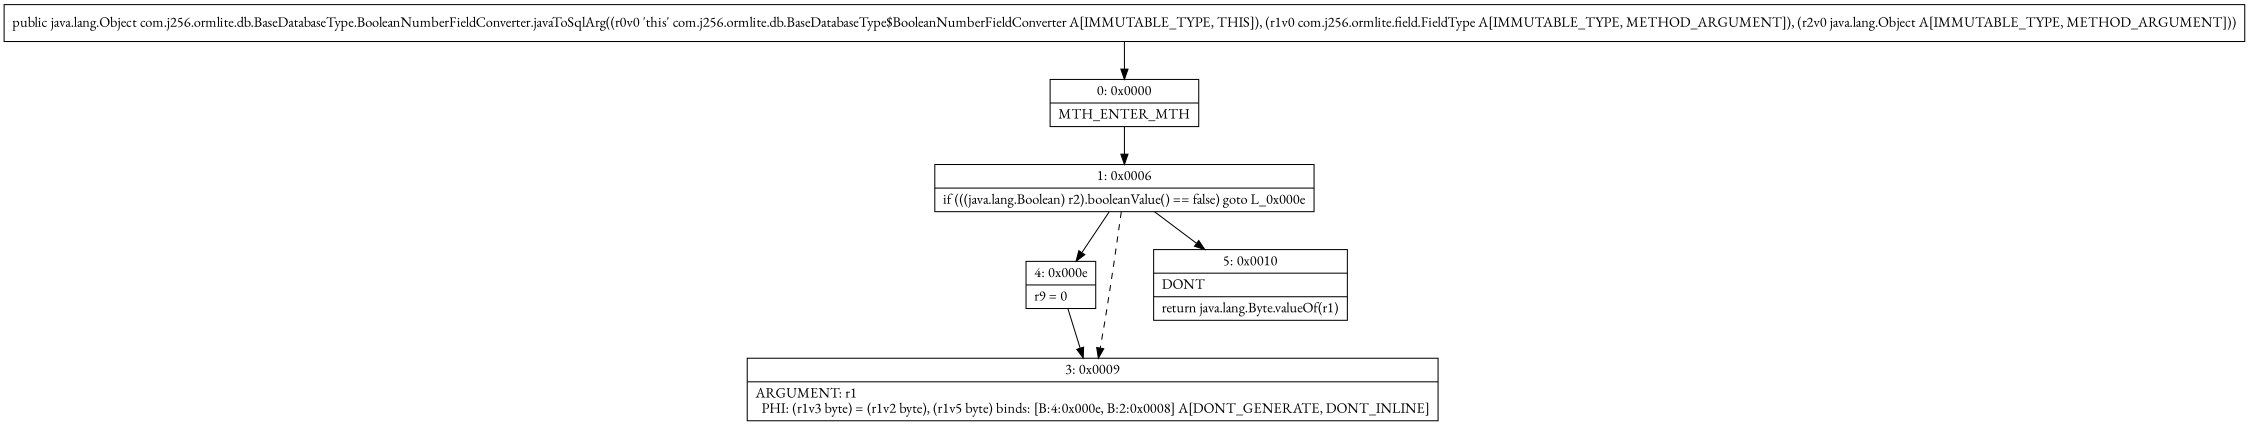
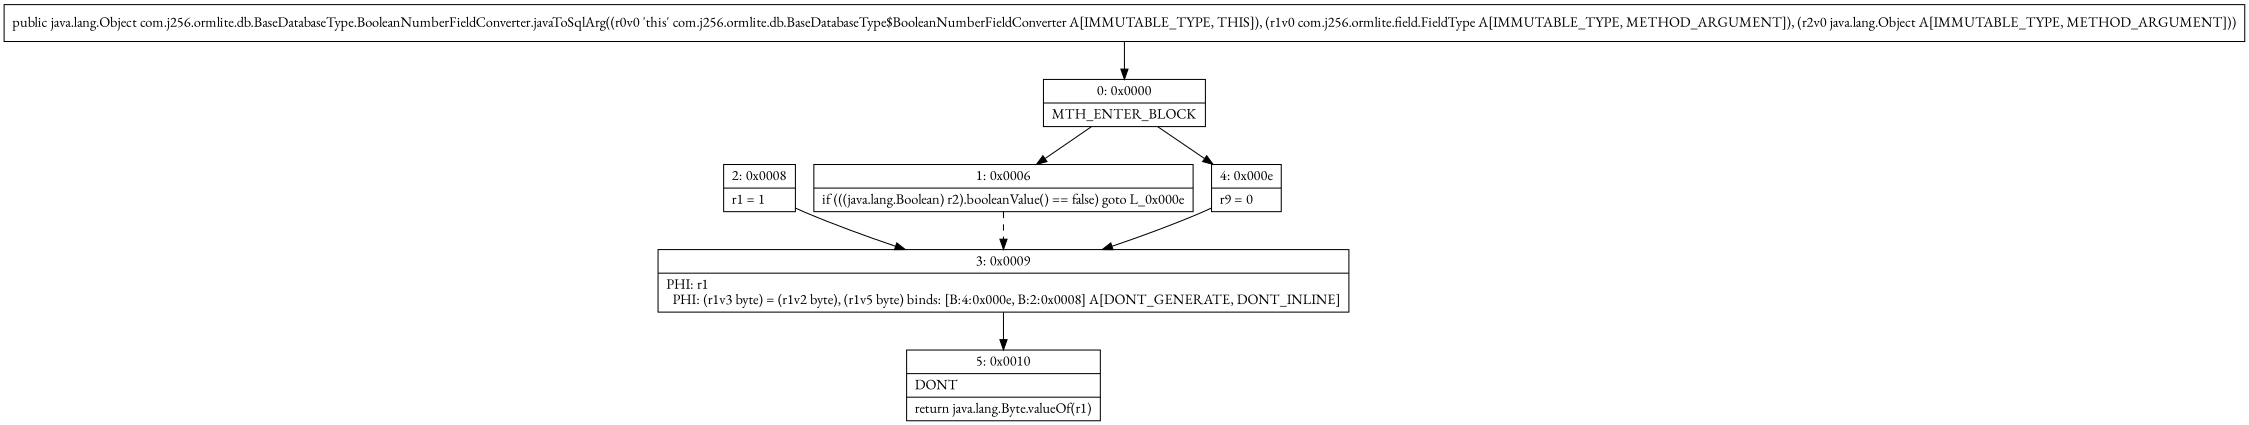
(1124, 114) -> (1124, 114)
none -> (760, 188)
(1176, 228) -> (1003, 326)
(1096, 232) -> (1181, 143)
(808, 393) -> (689, 284)
